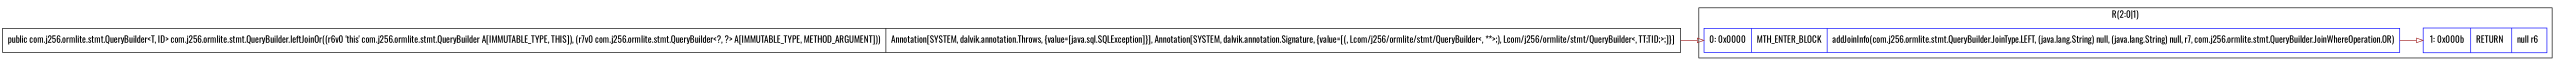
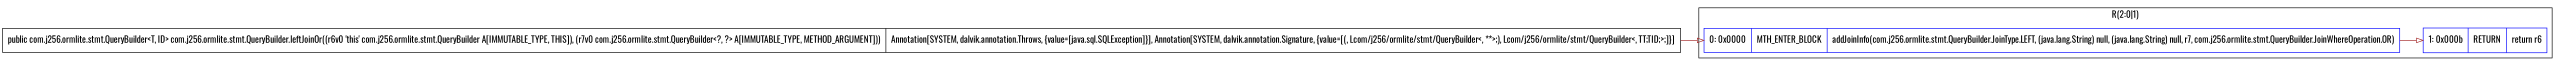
(2528, 40) -> (2527, 40)
